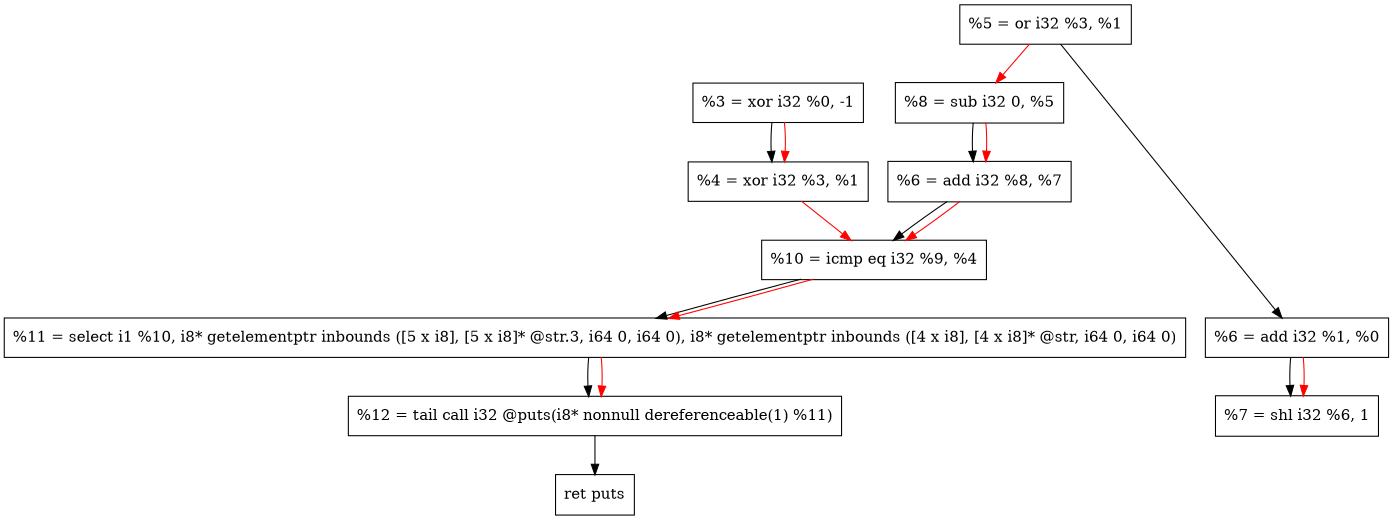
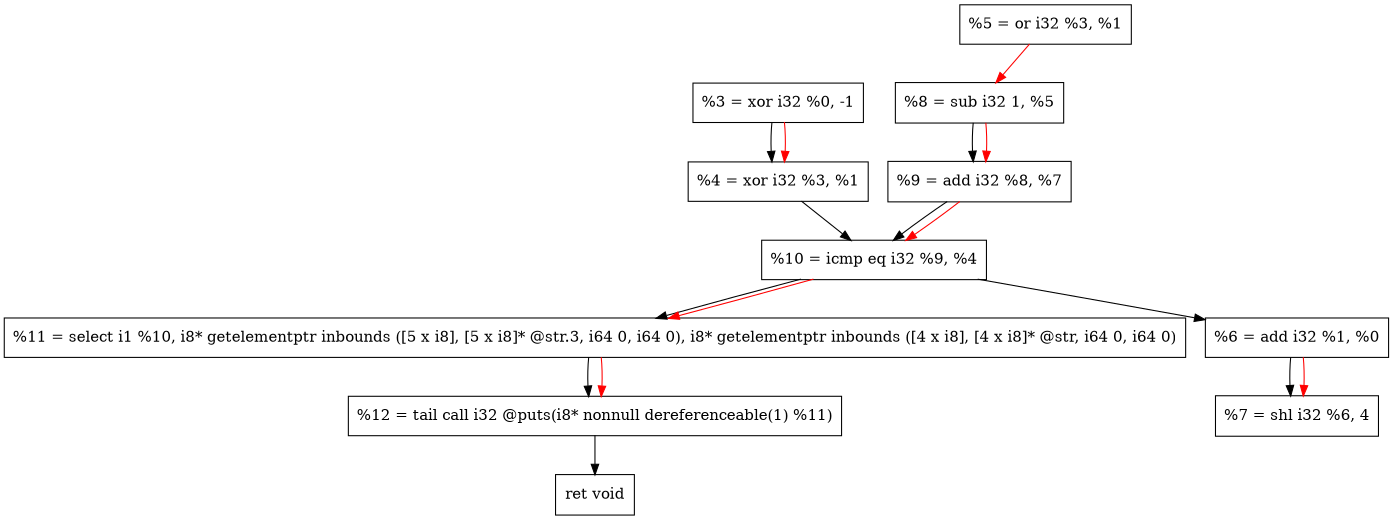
(980, 103) -> (980, 103)
(1168, 177) -> (1086, 298)
(980, 182) -> (980, 182)
(822, 217) -> (822, 217)
(1297, 416) -> (1297, 416)
(595, 495) -> (595, 495)
